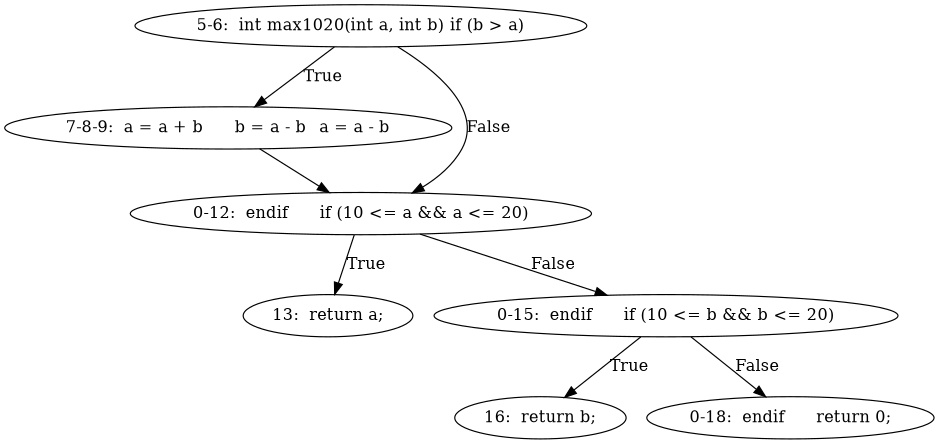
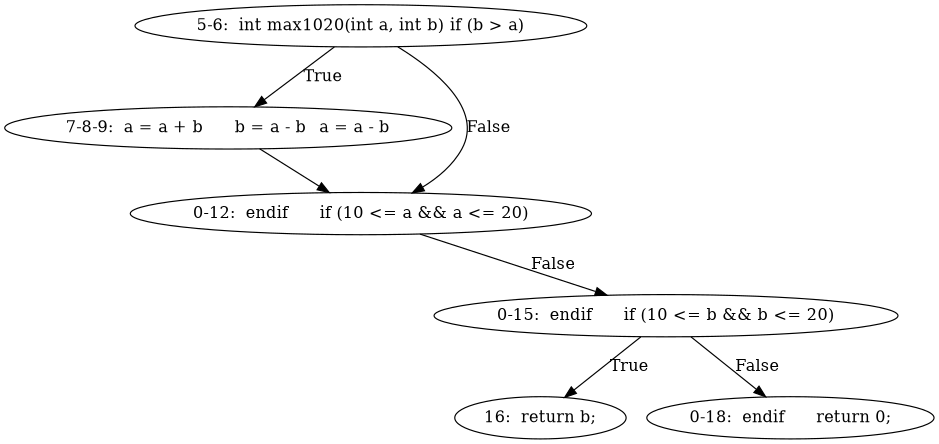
(328, 316) -> none
